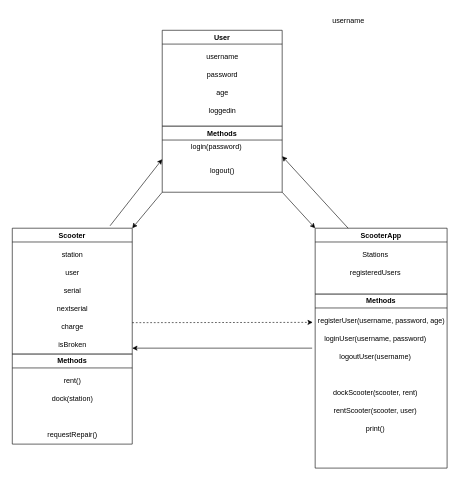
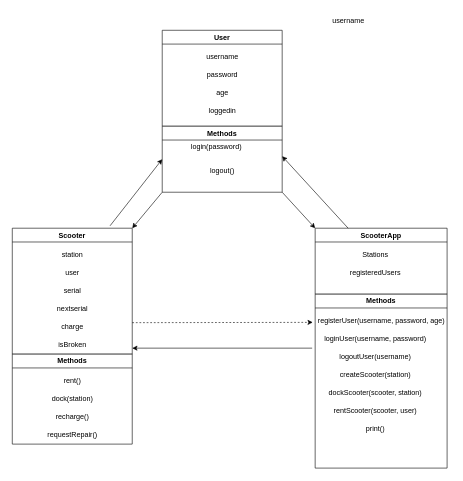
none -> (375, 375)
(376, 393) -> (376, 393)
none -> (72, 417)
